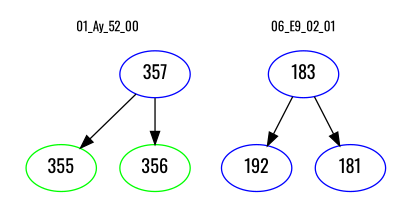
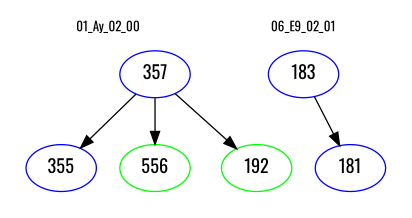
(108, 28) -> (108, 28)
(283, 115) -> (192, 109)
(61, 168) -> (61, 168)
(155, 168) -> (155, 168)
(257, 168) -> (257, 168)
